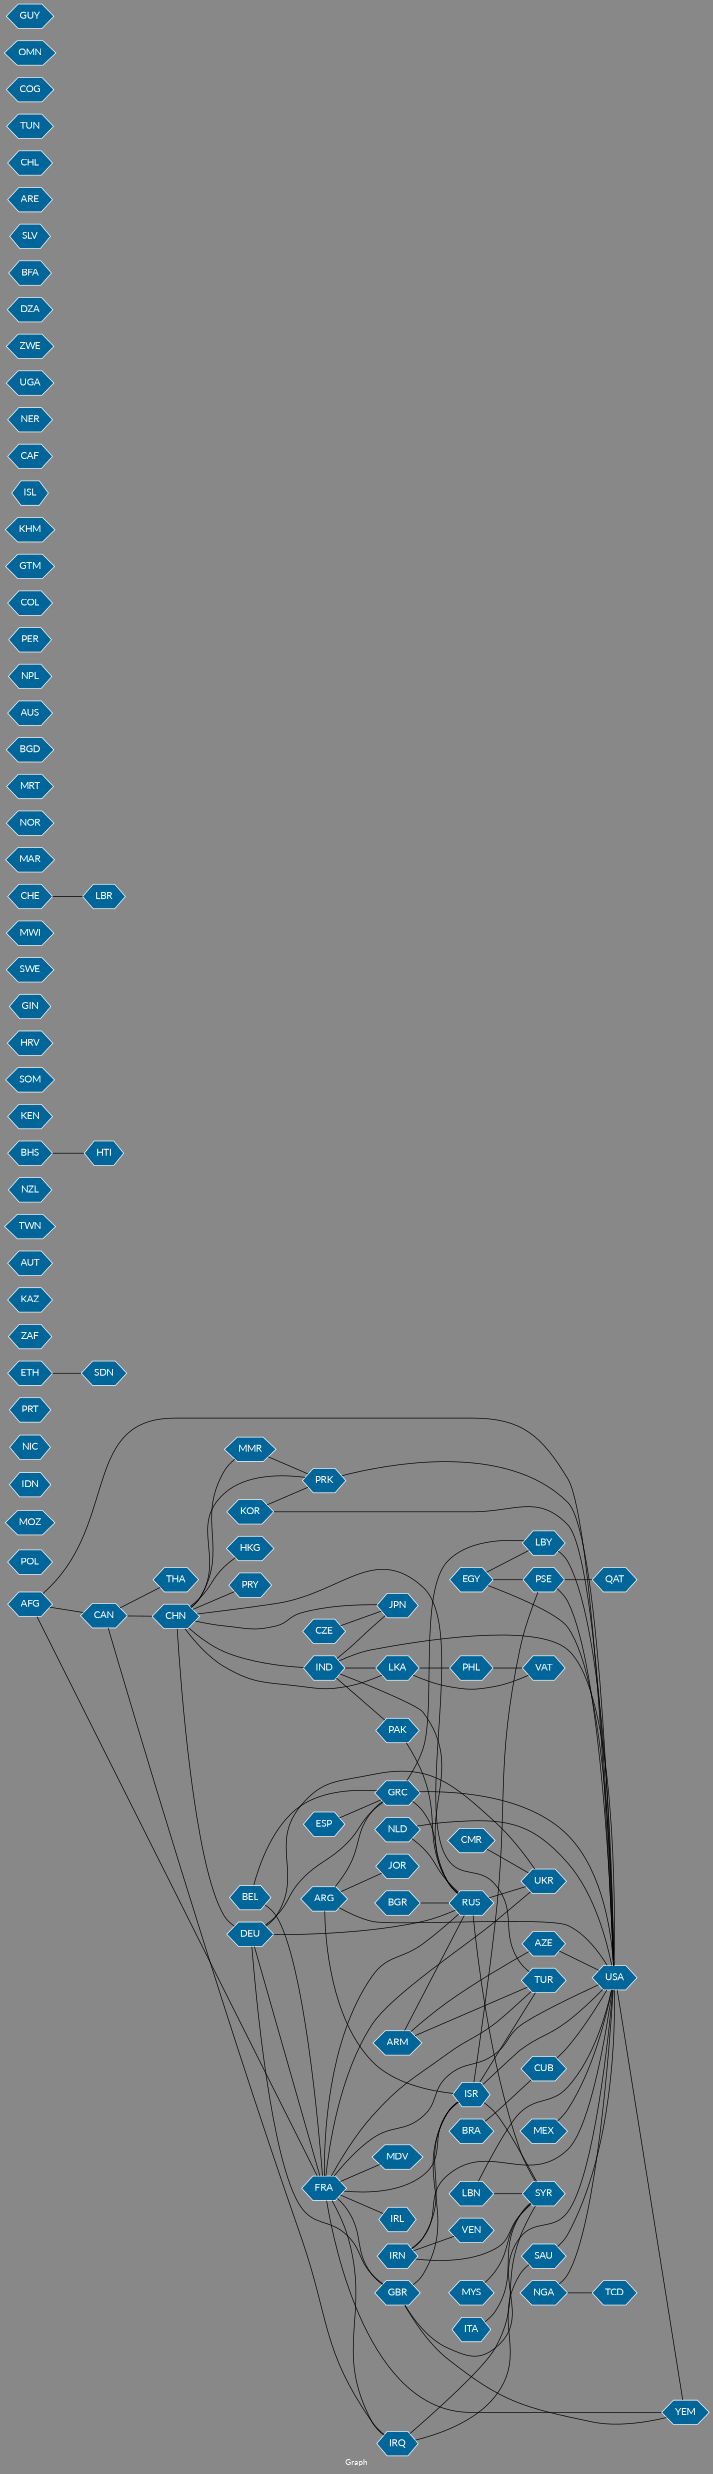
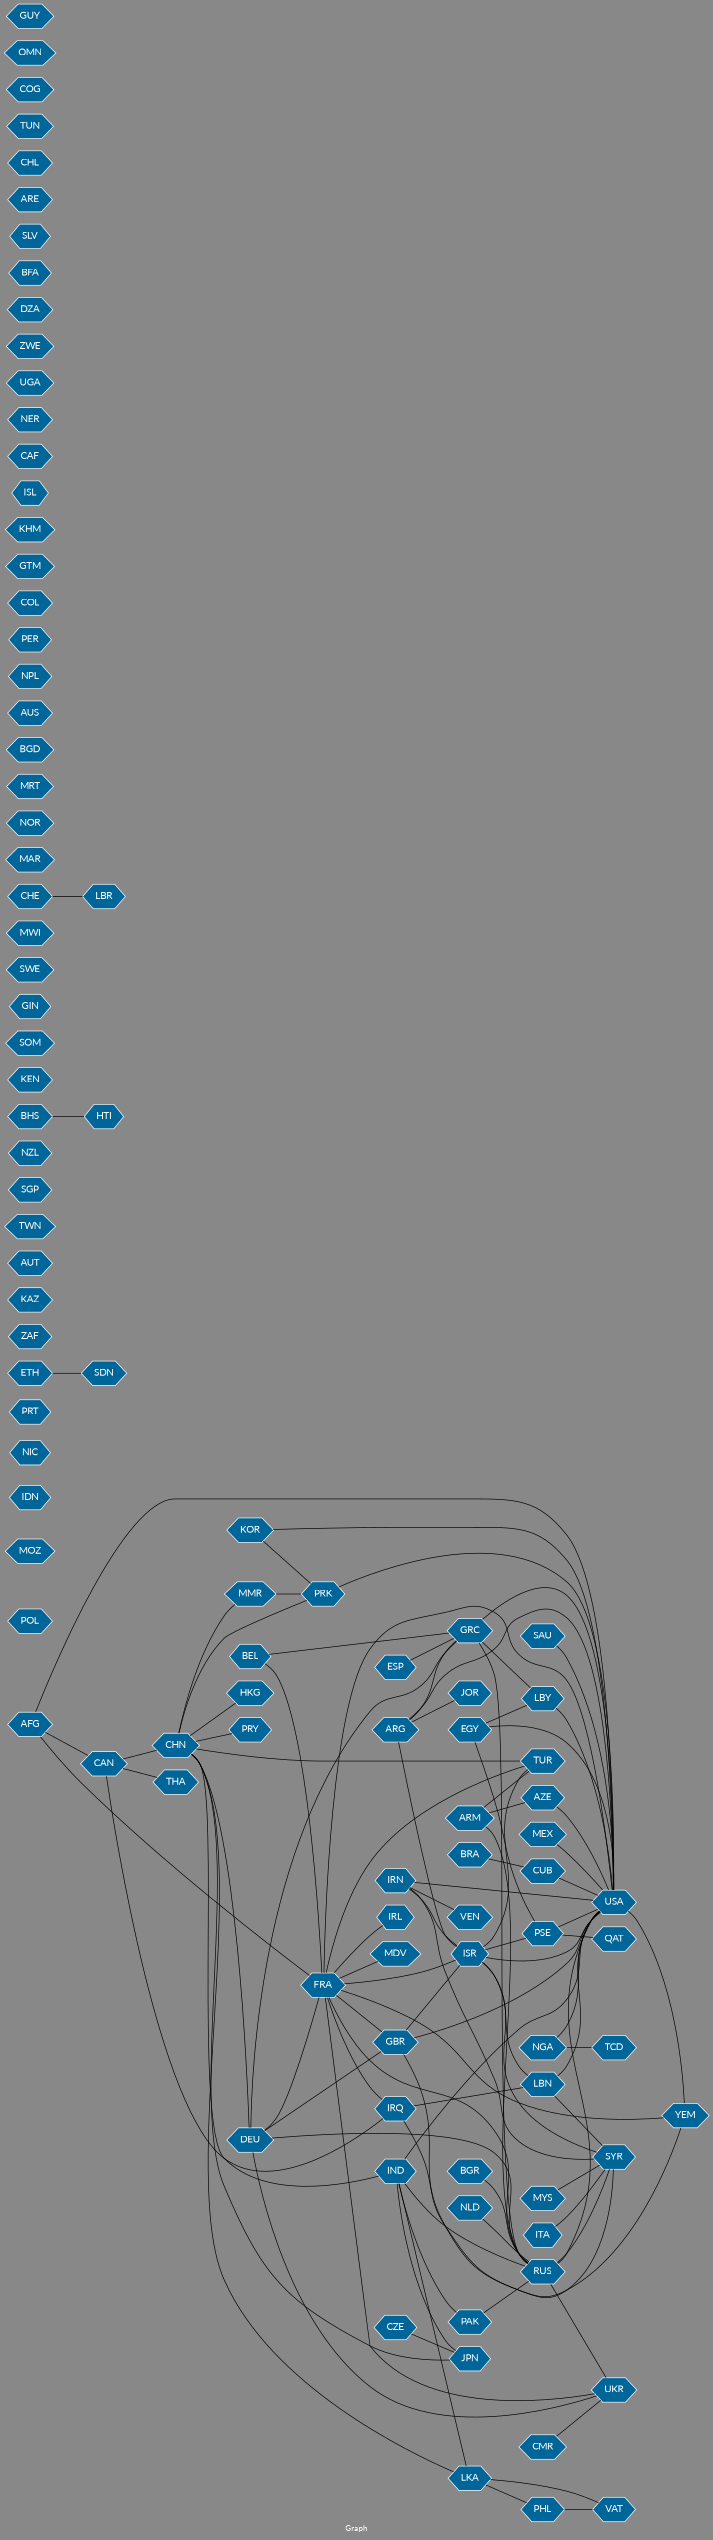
(30, 1043) -> none
none -> (30, 1190)
(549, 1845) -> (579, 2088)
none -> (511, 2050)
(506, 2375) -> (468, 2097)
